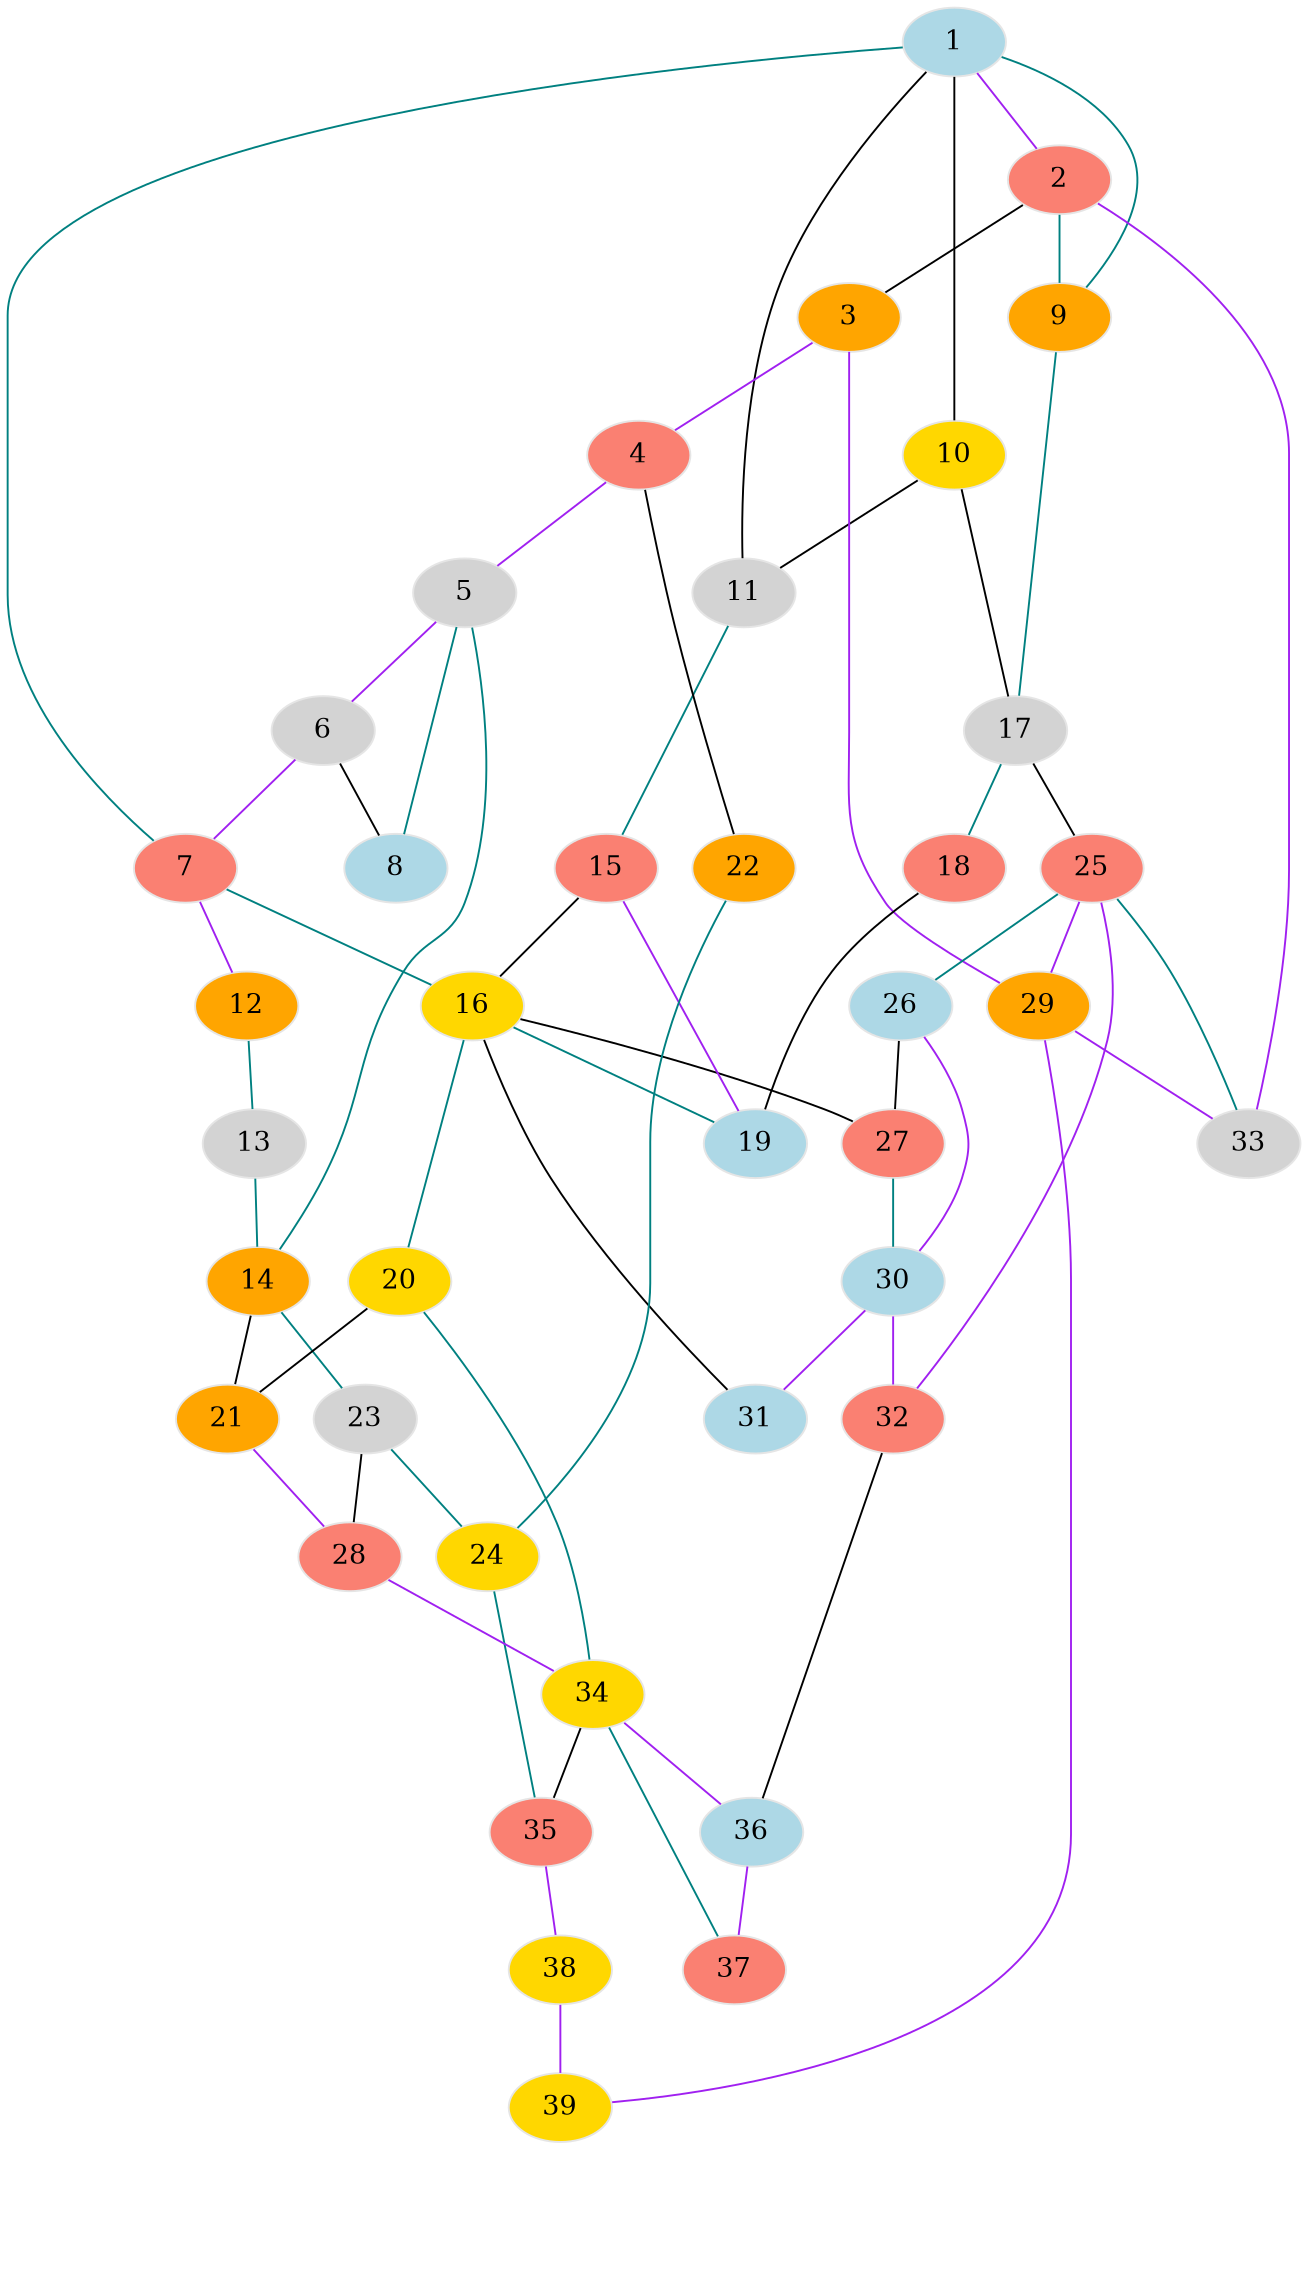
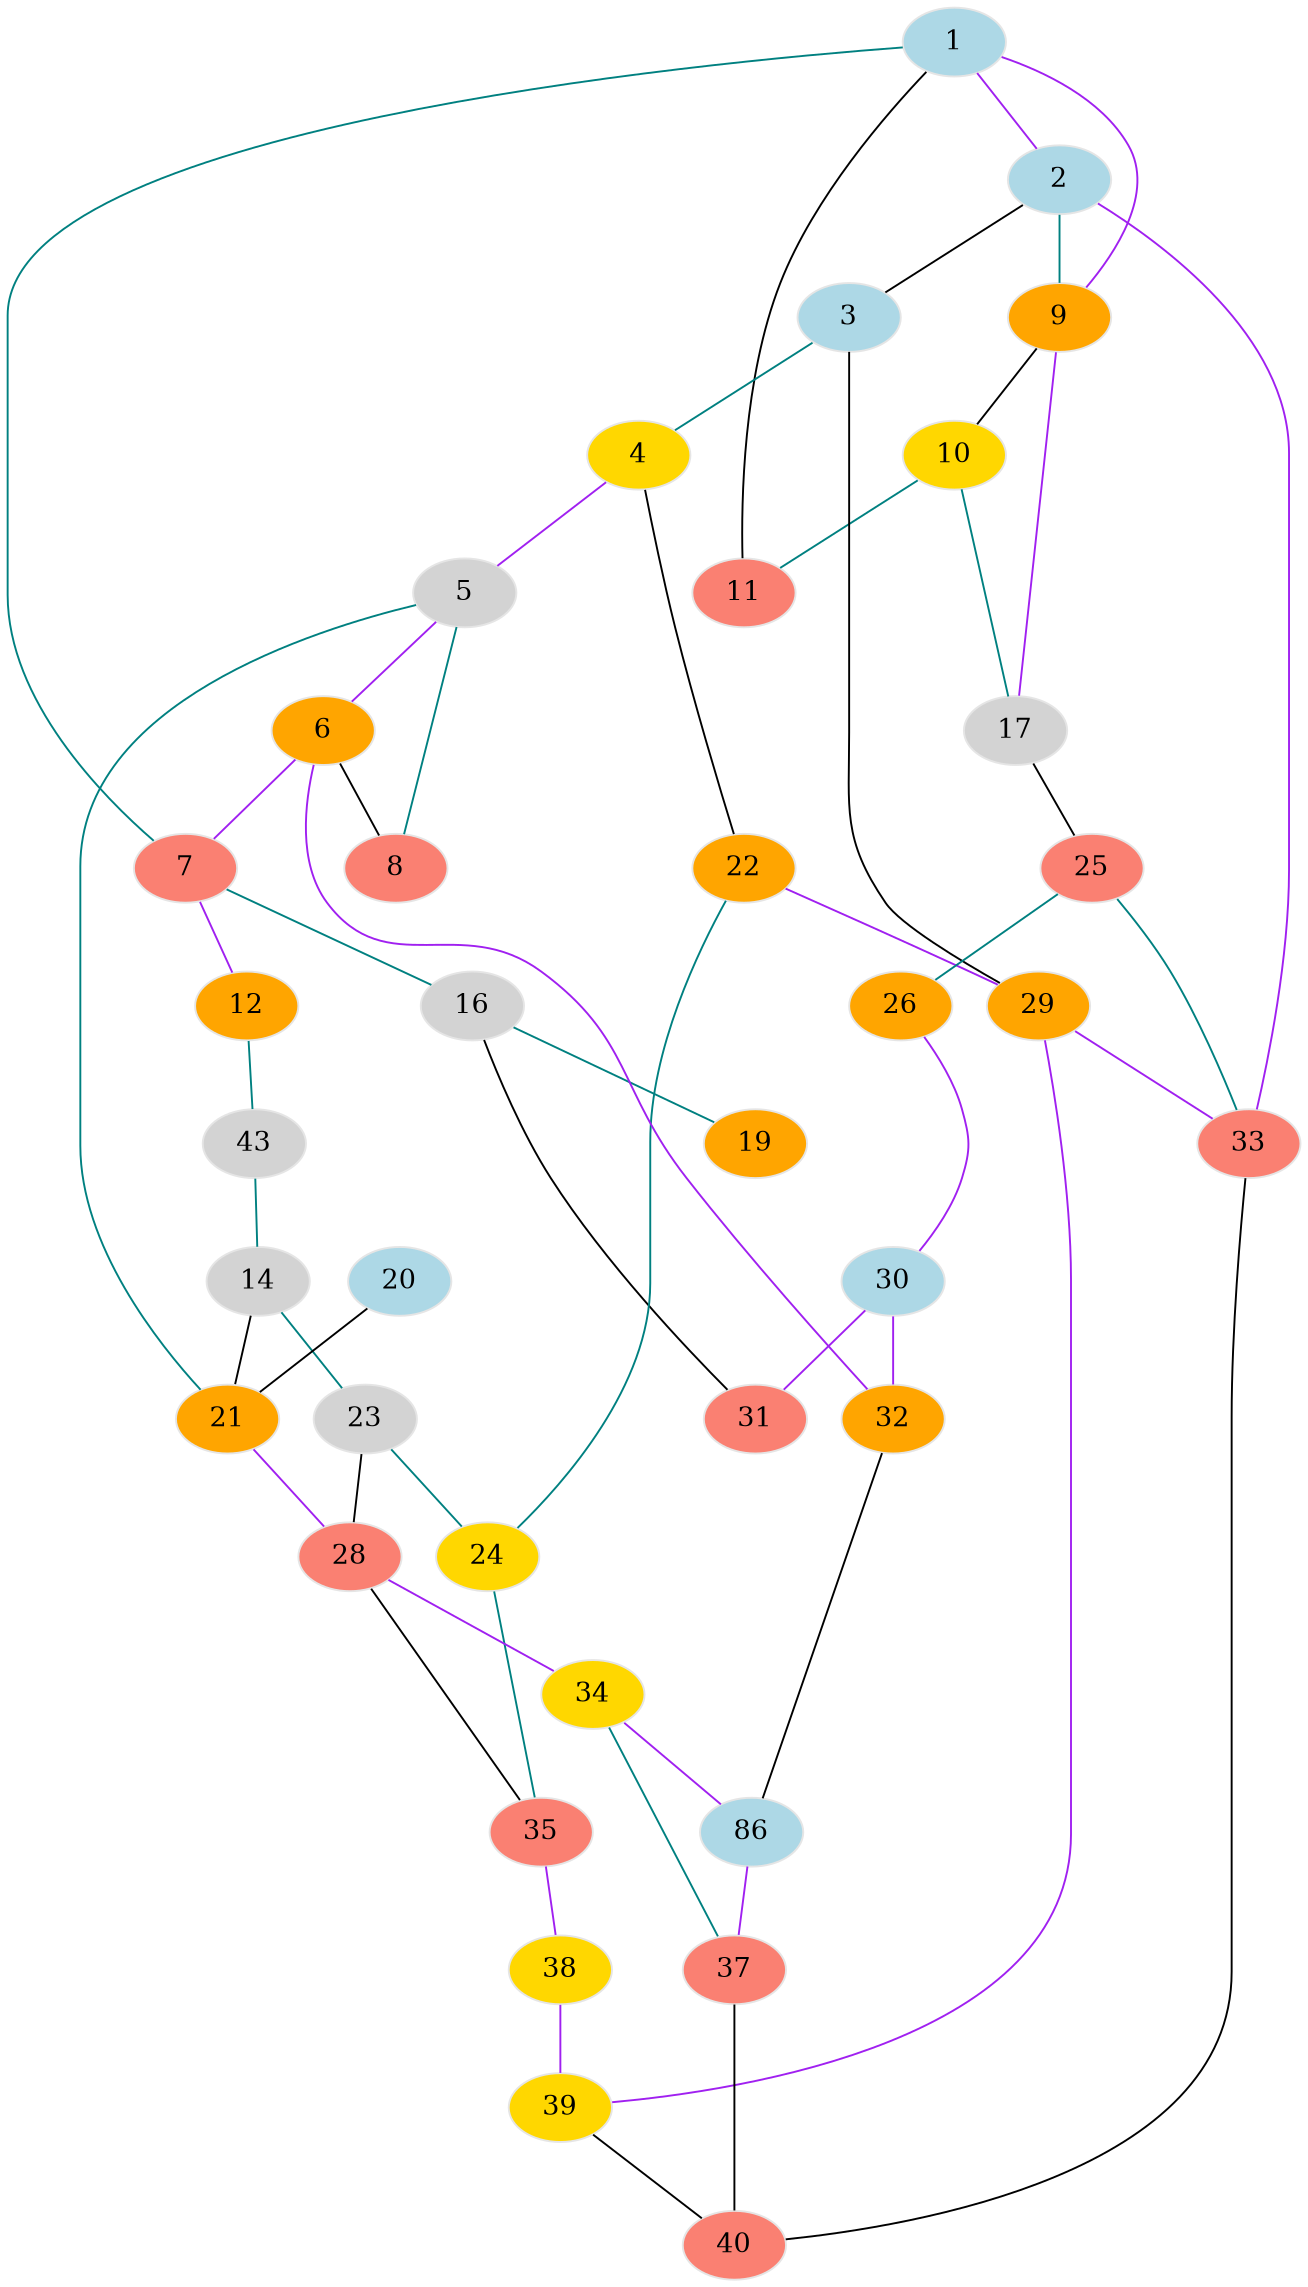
(1128, 145) -> (1128, 145)
(1060, 180) -> (1060, 180)
(954, 231) -> (1007, 386)
(849, 317) -> (849, 317)
(740, 389) -> (740, 389)
(639, 455) -> (639, 455)
(863, 515) -> (863, 515)
(1038, 524) -> (1038, 524)
(744, 593) -> (744, 593)
(985, 593) -> (985, 593)
(849, 701) -> (849, 701)
(323, 731) -> (323, 731)
(396, 868) -> (396, 868)
(606, 868) -> none
(954, 868) -> none
(1065, 937) -> (892, 936)
(425, 947) -> (80, 917)
(472, 1006) -> (472, 1006)
(901, 1006) -> (901, 1006)
(1073, 1138) -> (597, 1026)
(254, 1144) -> (254, 1144)
(436, 1144) -> none
(755, 1144) -> (755, 1144)
(893, 1144) -> none
(1249, 1144) -> (1249, 1144)
(258, 1281) -> (258, 1281)
(400, 1281) -> (400, 1281)
(755, 1419) -> (755, 1419)
(893, 1419) -> (893, 1419)
(533, 1474) -> none
(567, 1763) -> (446, 1694)
(752, 1832) -> (752, 1832)
none -> (734, 2245)
